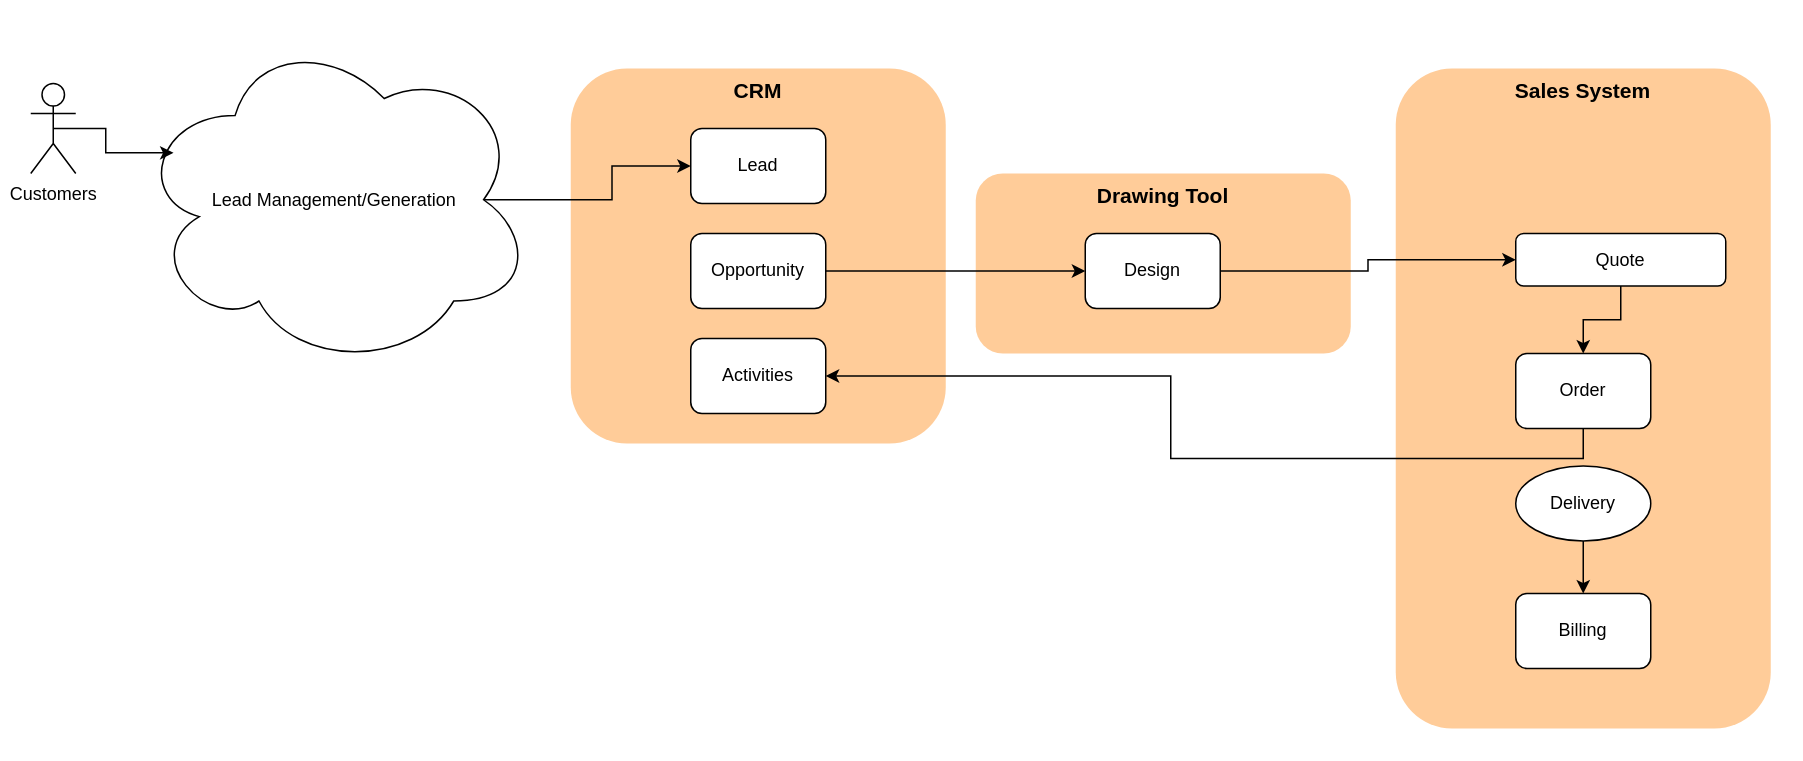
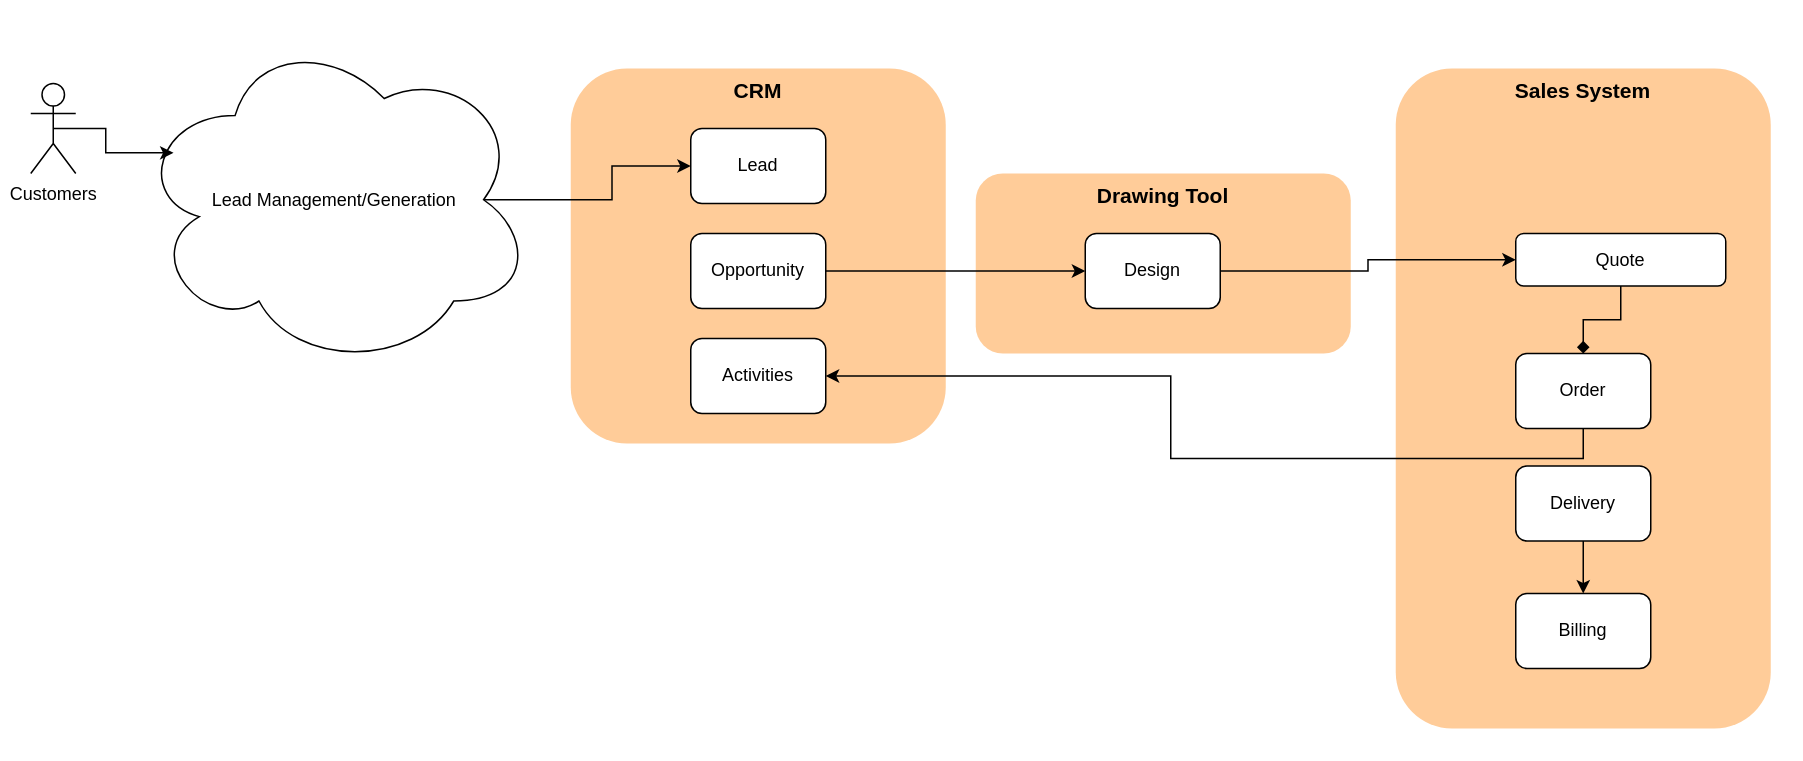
(1583, 342) -> (1583, 341)
(1583, 503) -> (1583, 503)
